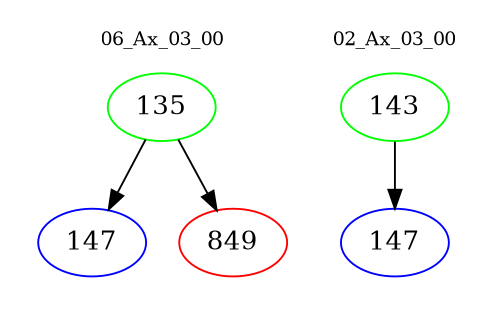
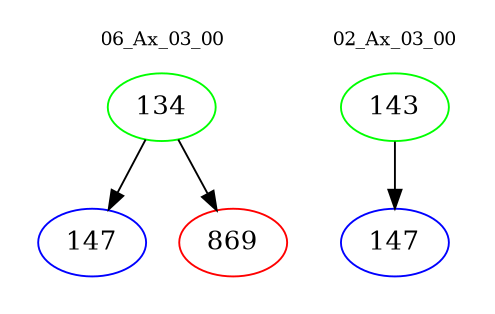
(162, 107) -> (162, 107)
(233, 243) -> (233, 243)
